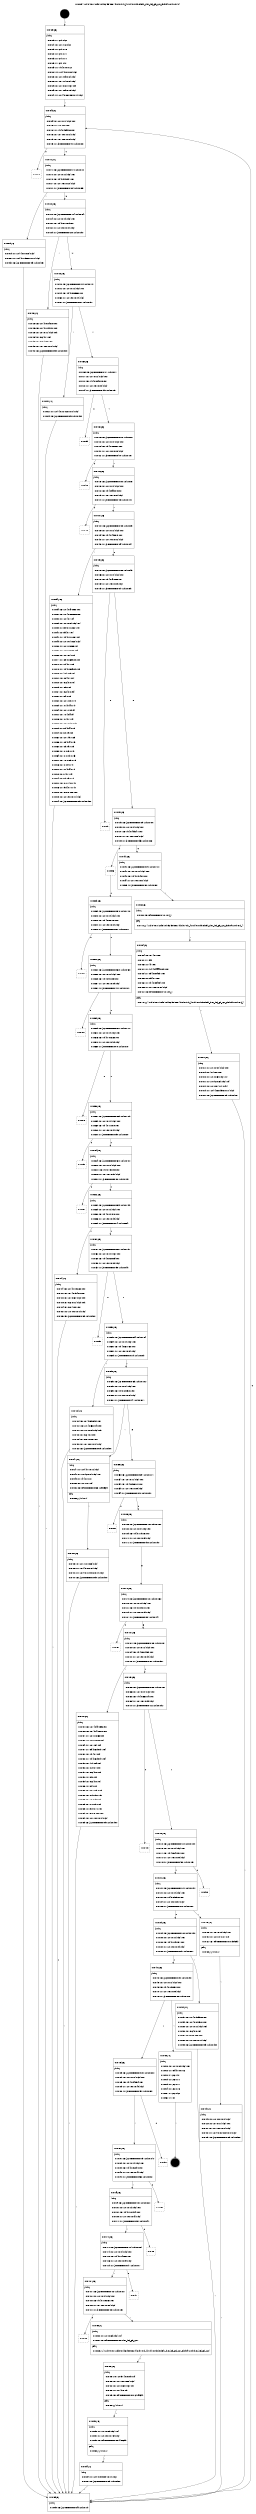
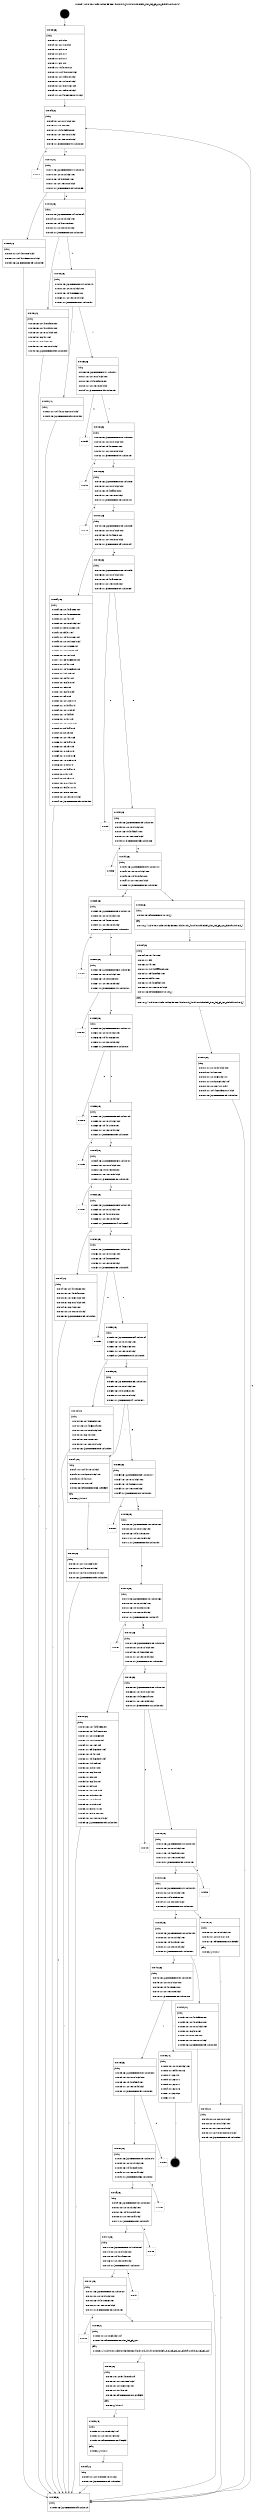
(110, 885) -> (125, 892)
